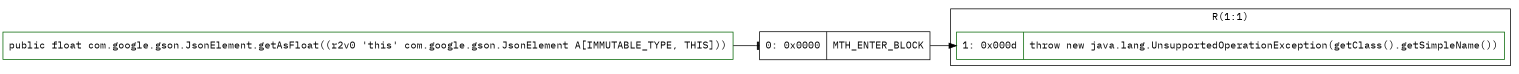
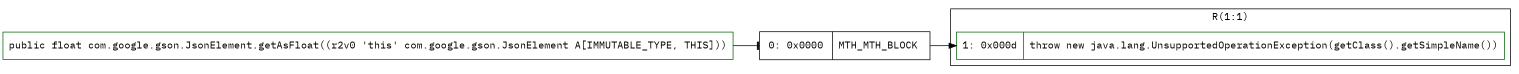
(878, 45) -> (878, 45)
